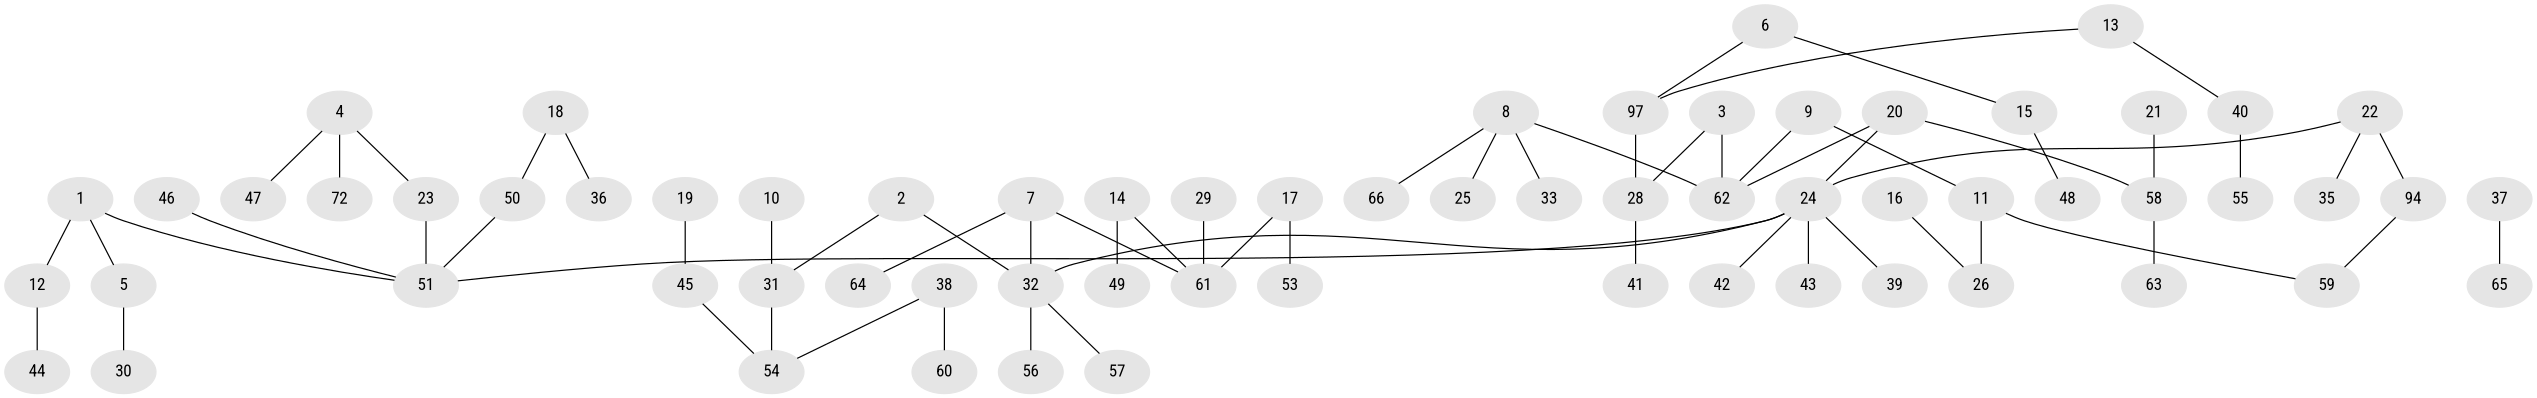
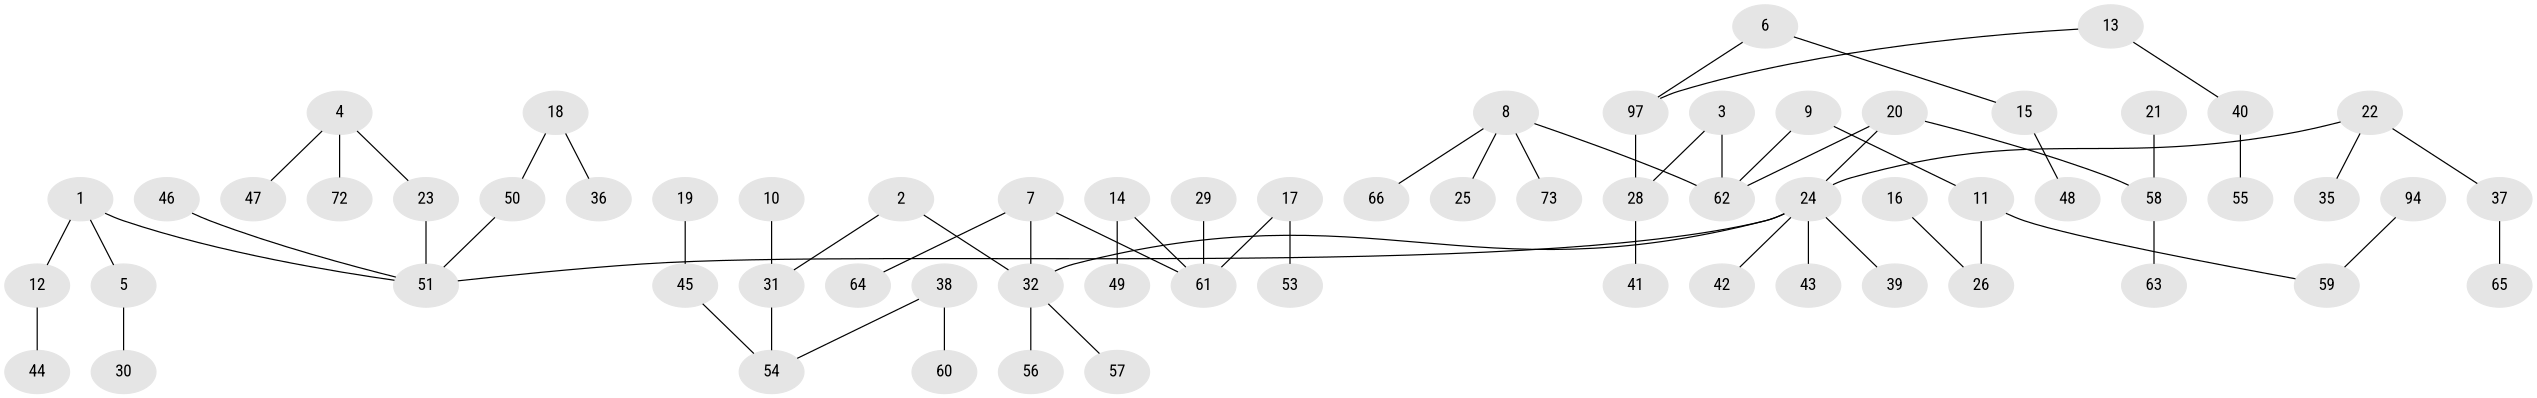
(2392, 156) -> (2435, 156)
(1549, 199) -> (1549, 199)
